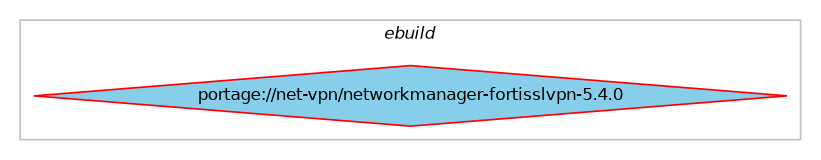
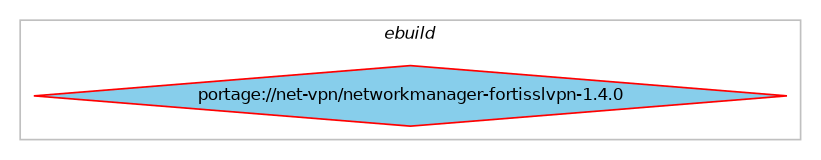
(410, 96) -> (410, 96)
